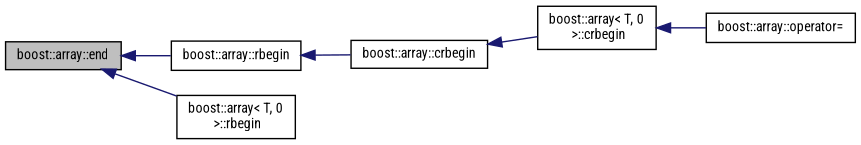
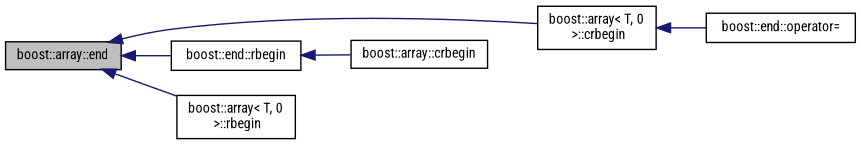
(781, 28) -> (781, 28)
(520, 39) -> (329, 19)
(236, 56) -> (236, 56)
